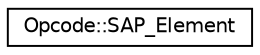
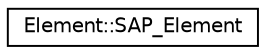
(130, 27) -> (133, 27)
